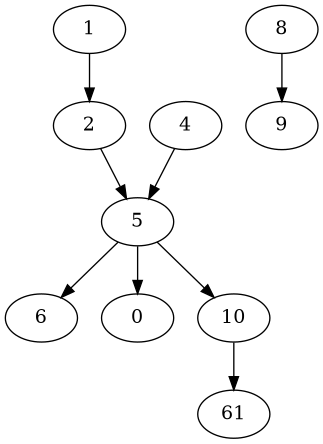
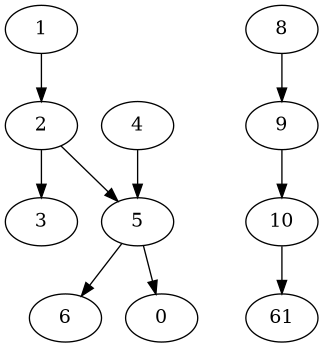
none -> (41, 222)
(181, 265) -> (282, 167)
